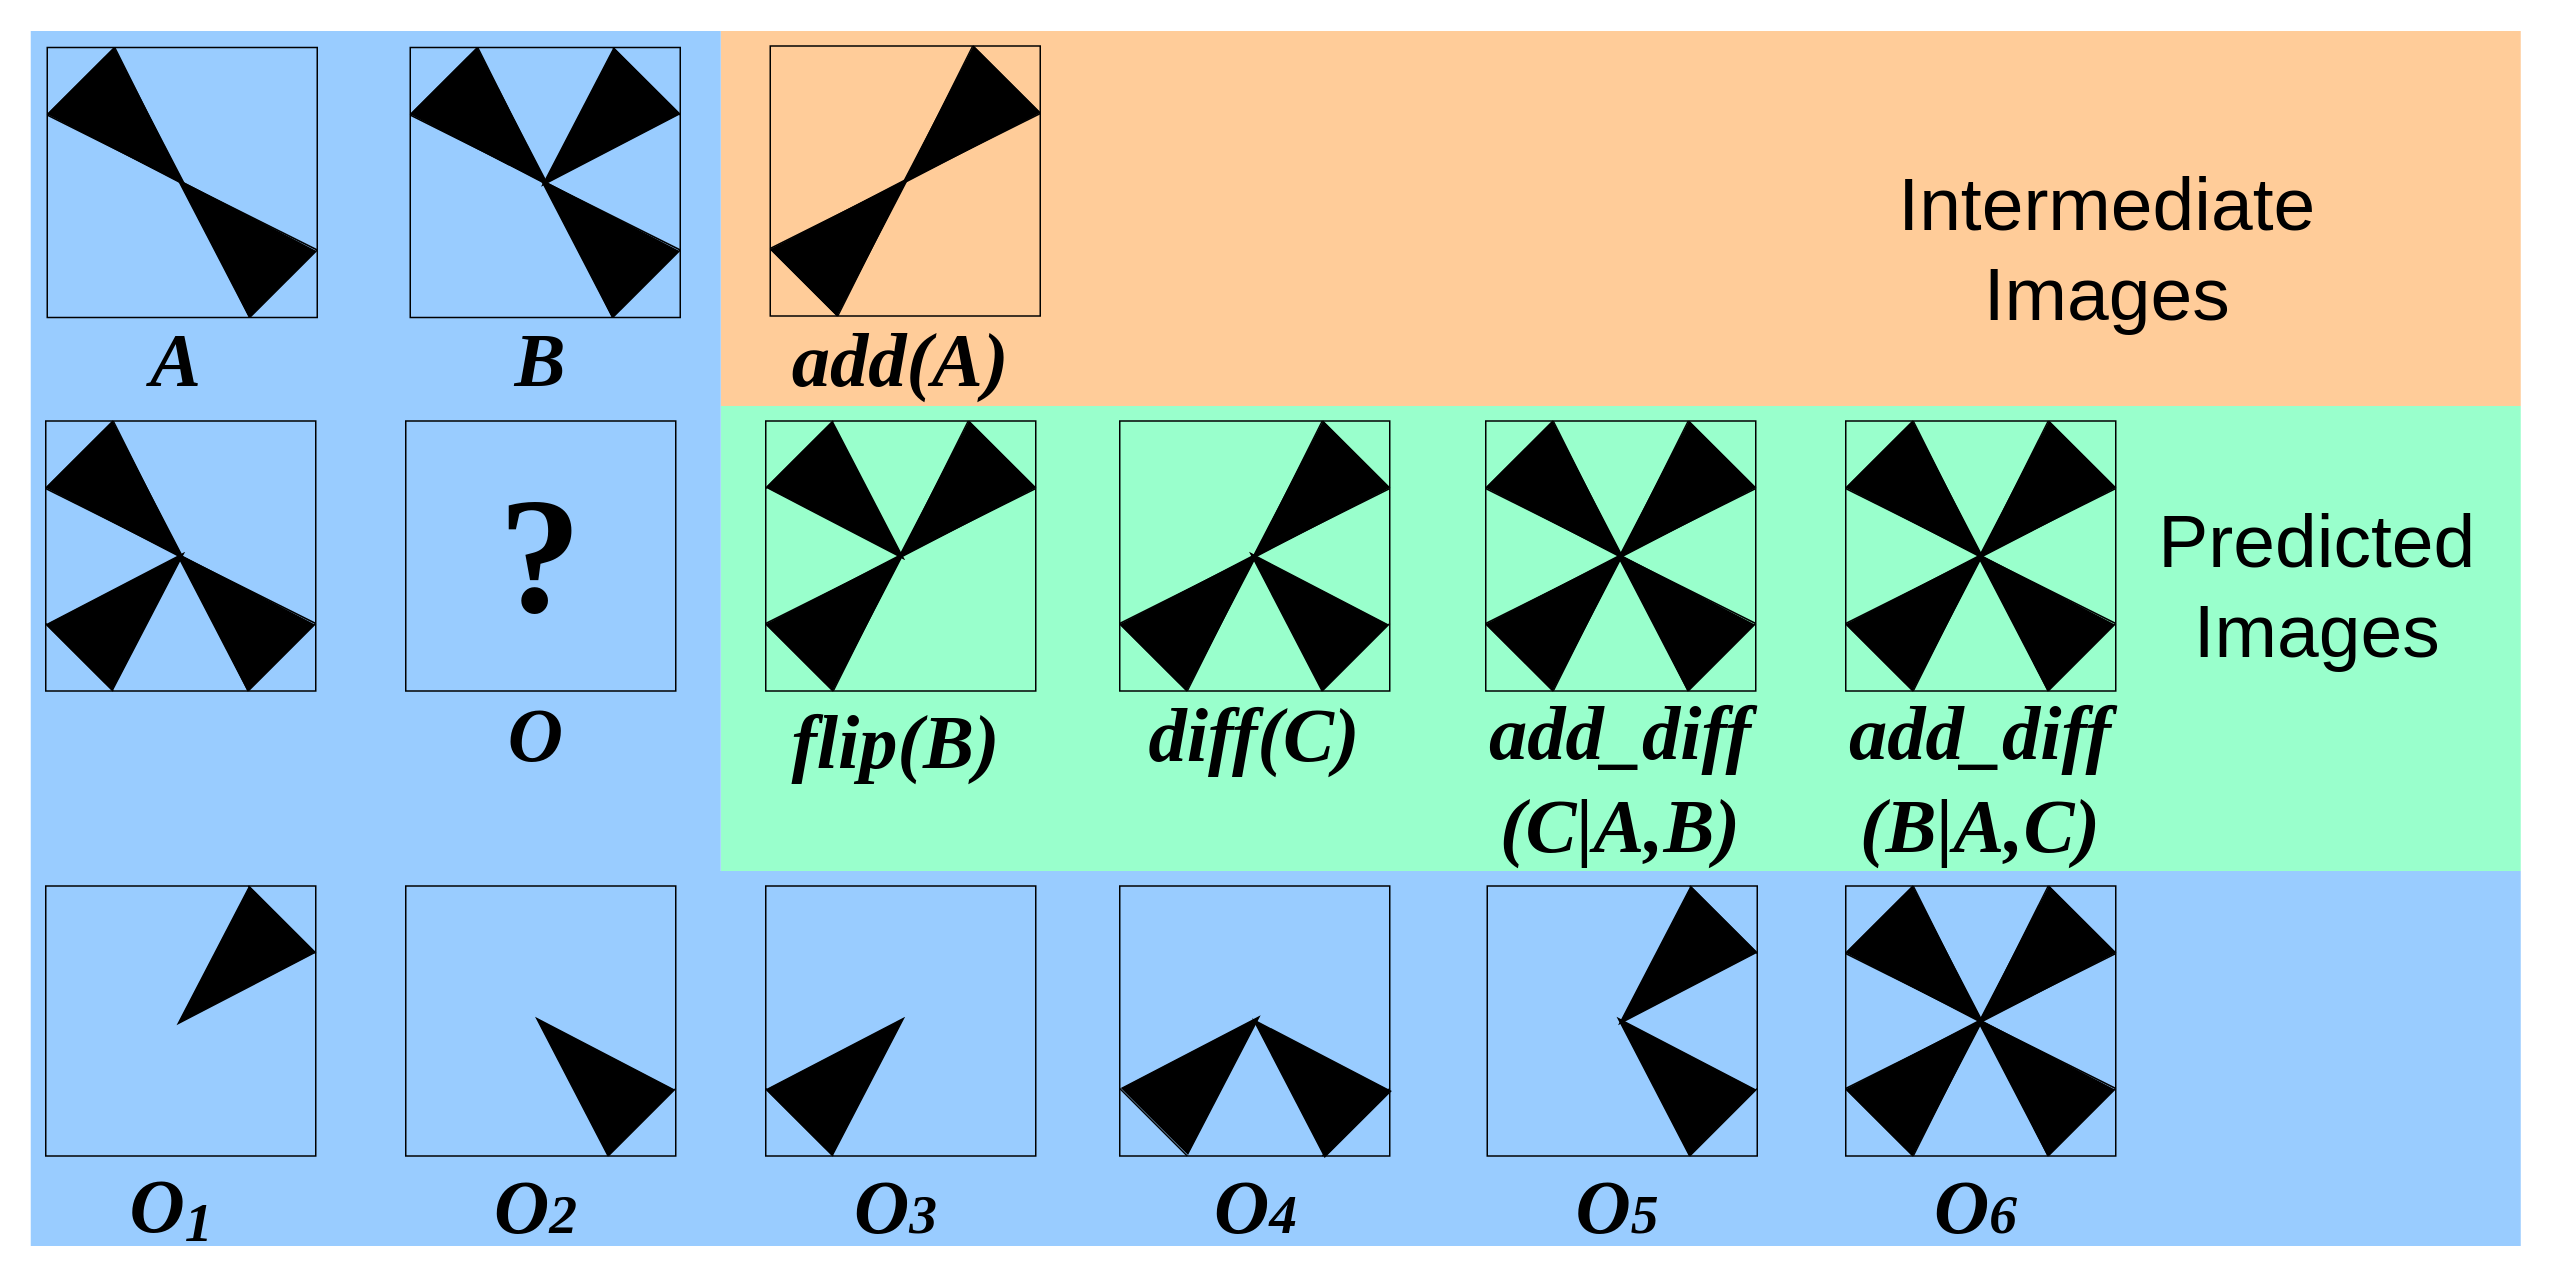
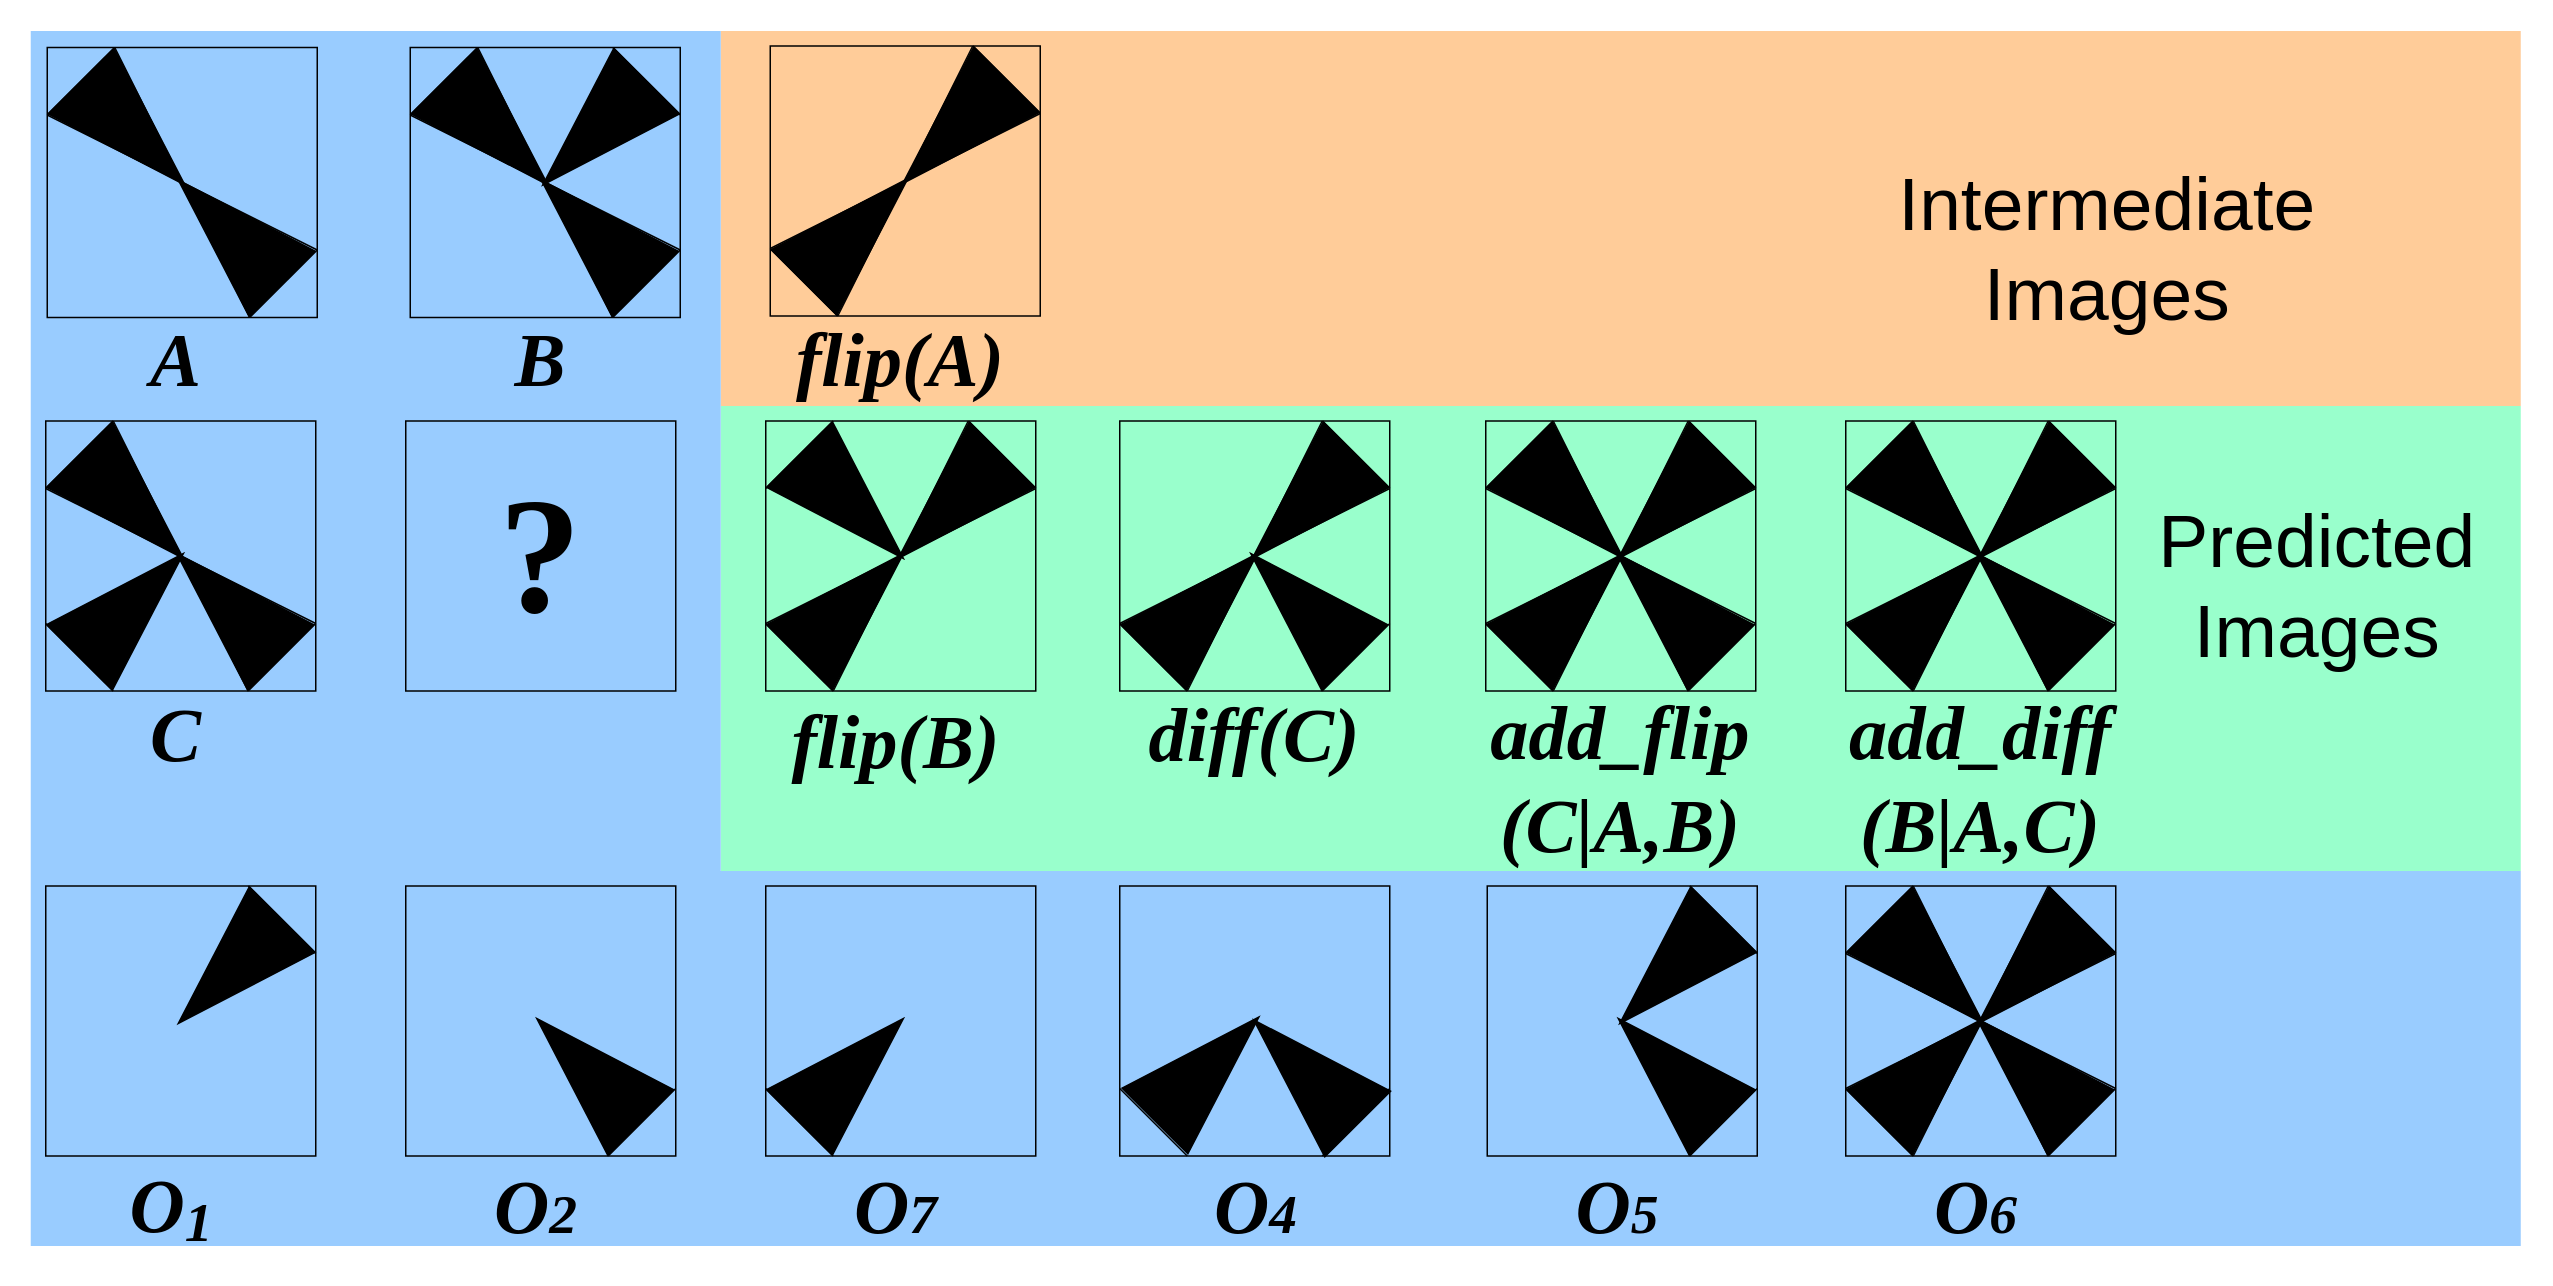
(901, 361) -> (901, 361)
none -> (176, 736)
(536, 736) -> none
(1621, 781) -> (1621, 781)
(896, 1208) -> (896, 1208)
